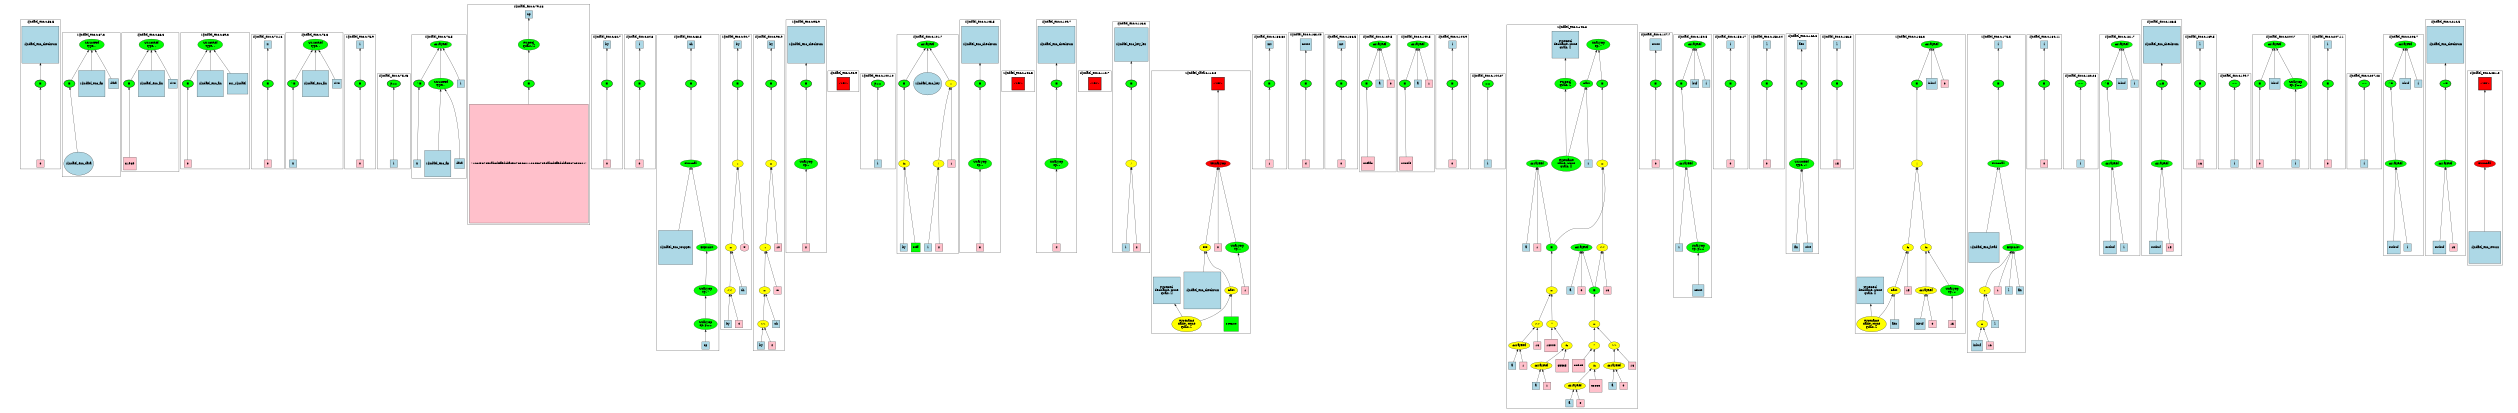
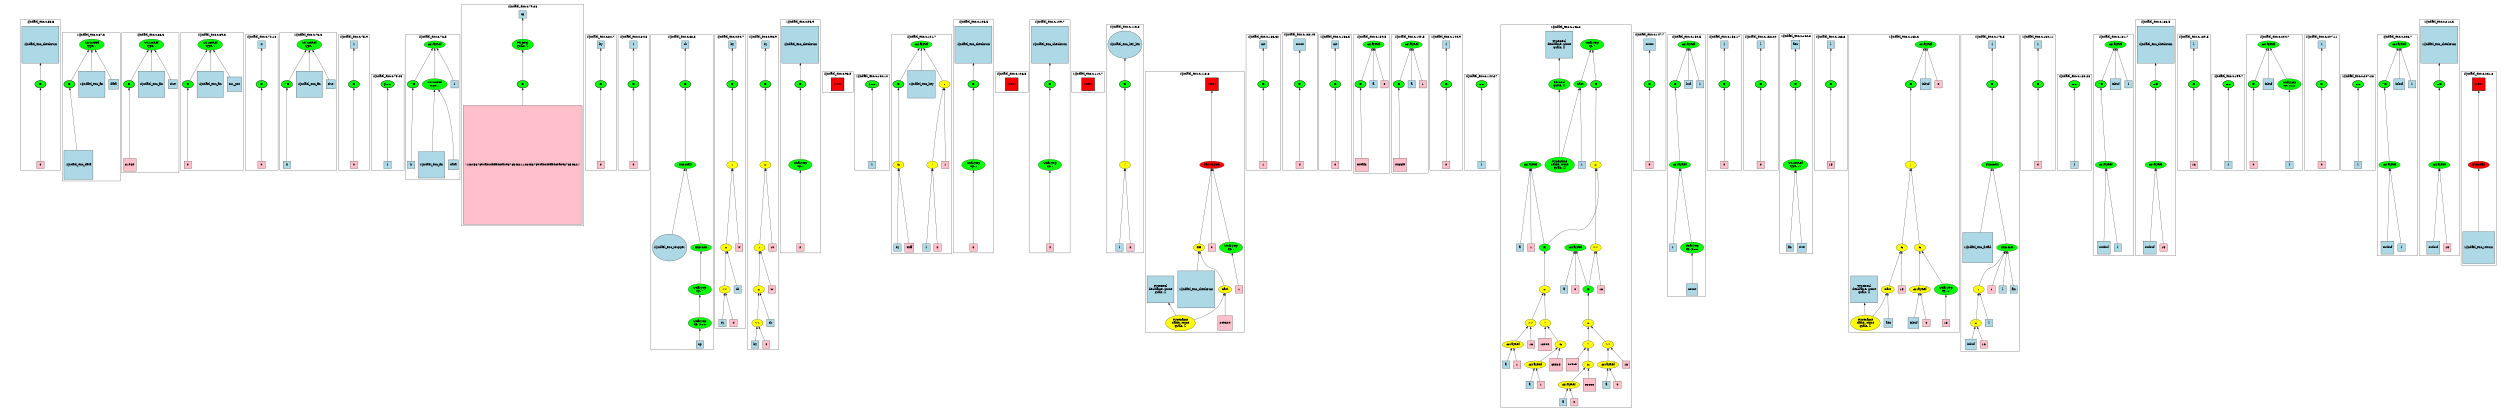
(1131, 45) -> (1125, 45)
(1201, 73) -> (1195, 74)
(238, 84) -> (234, 84)
(928, 84) -> (921, 84)
(79, 164) -> (78, 165)
(676, 247) -> (670, 248)
(744, 247) -> (739, 248)
(916, 247) -> (909, 248)
(1231, 324) -> (1225, 323)
